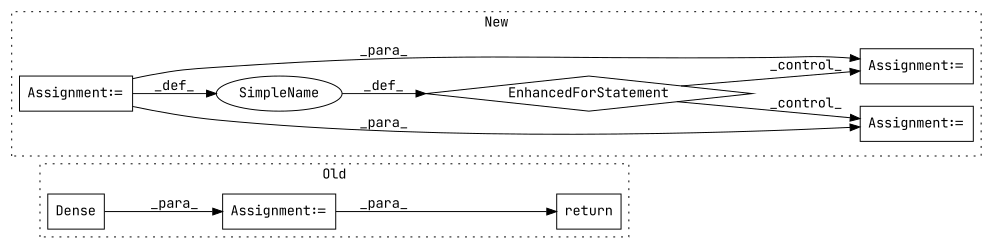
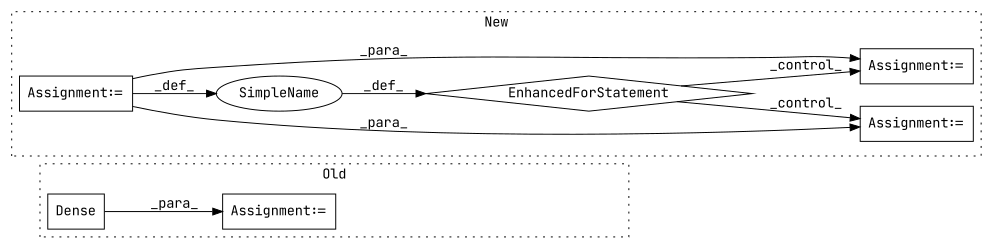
(589, 212) -> none
